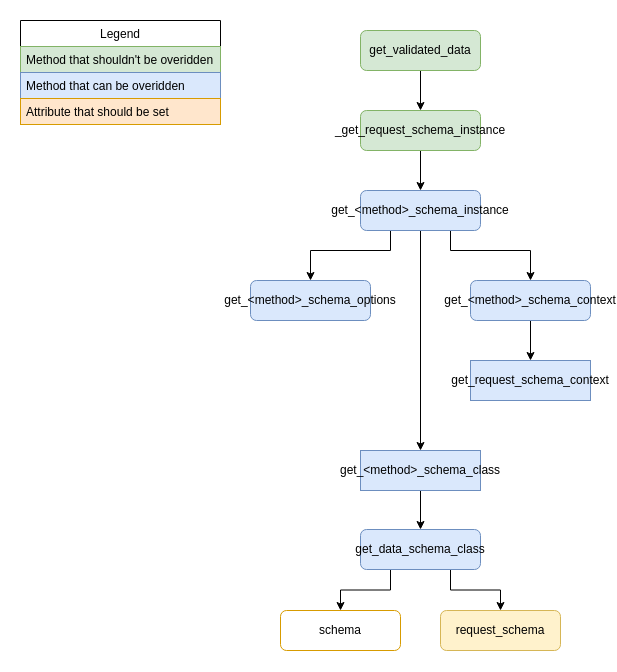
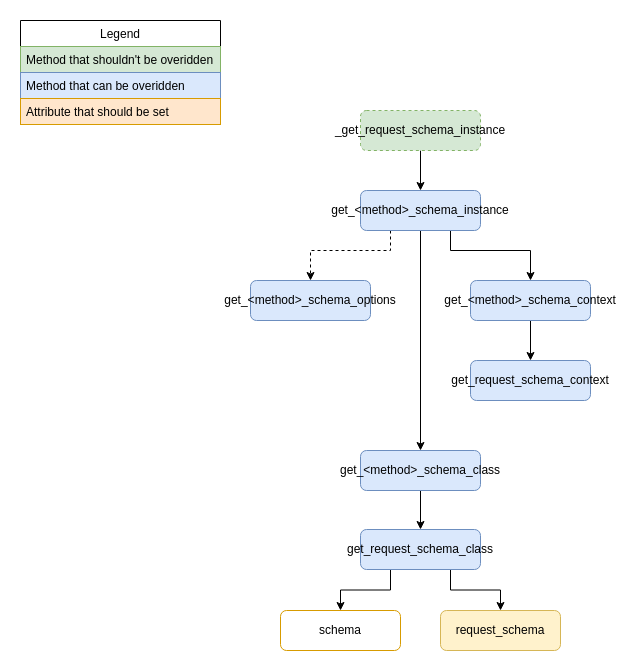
(421, 51) -> none
(421, 87) -> none
(421, 131) -> (421, 131)
(350, 251) -> (350, 251)
(531, 381) -> (531, 381)
(421, 471) -> (421, 471)
(421, 550) -> (421, 550)
